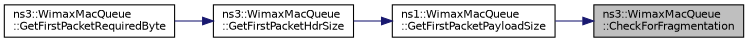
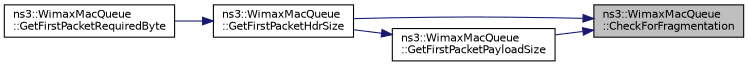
none -> (468, 17)
(474, 21) -> (474, 45)
